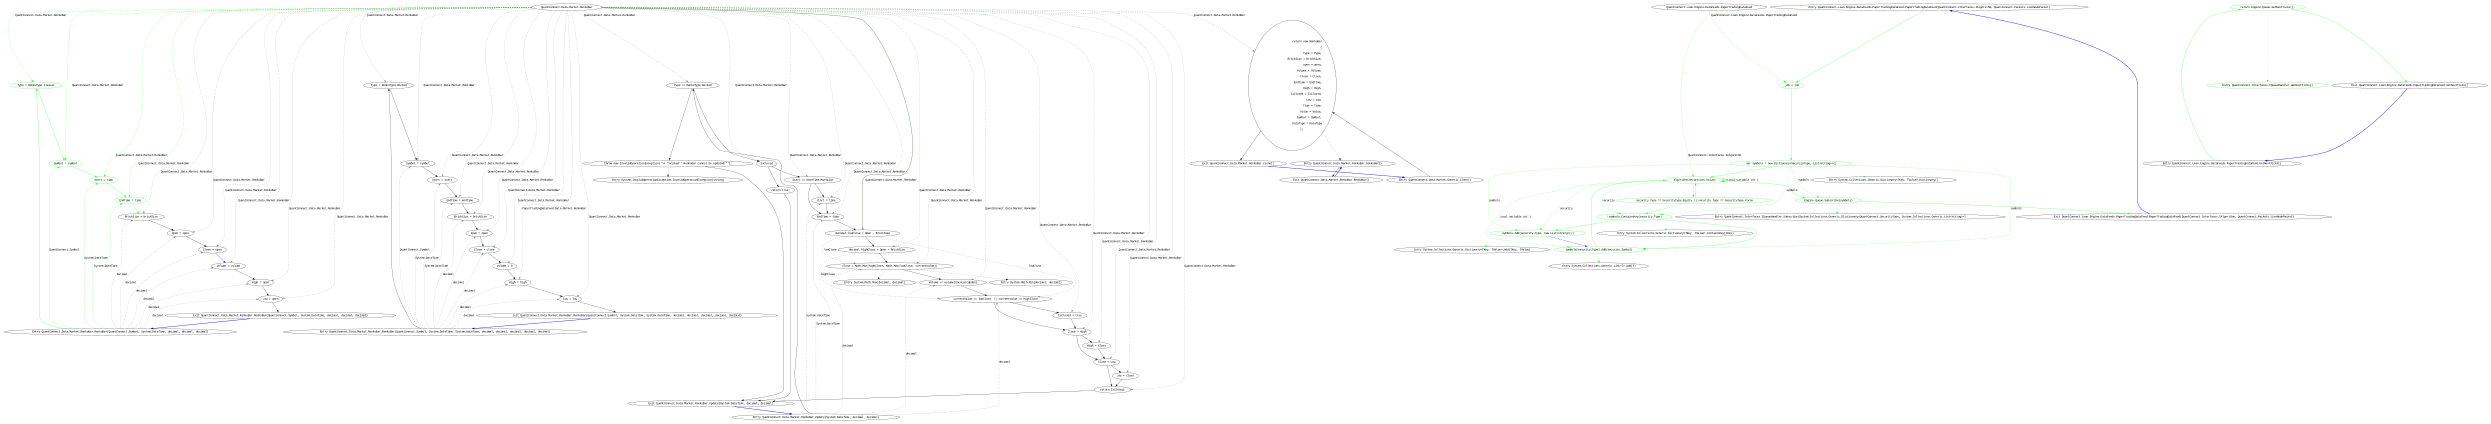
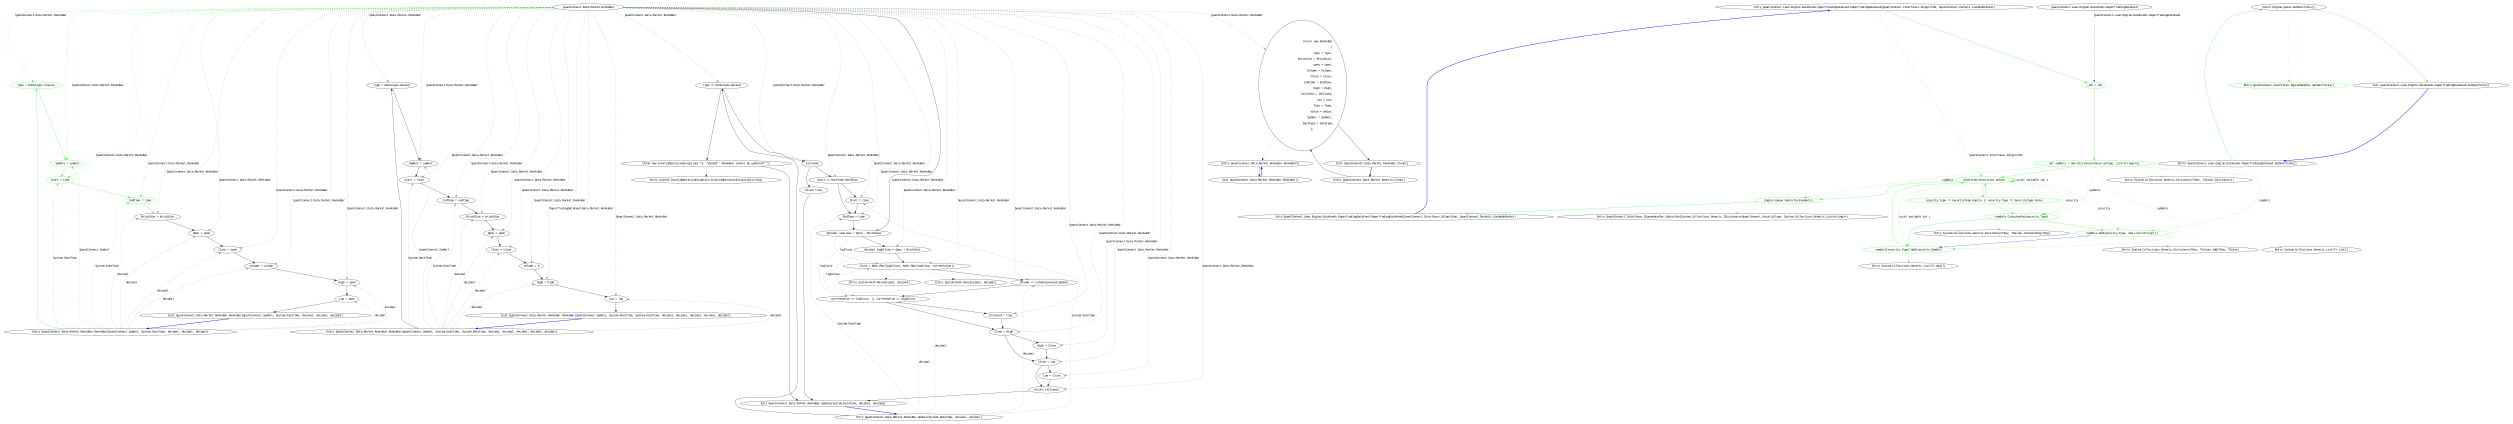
(2268, 7) -> (2289, 7)
(1741, 51) -> (2094, 45)
(343, 89) -> none
none -> (2311, 250)
(220, 257) -> (243, 257)
